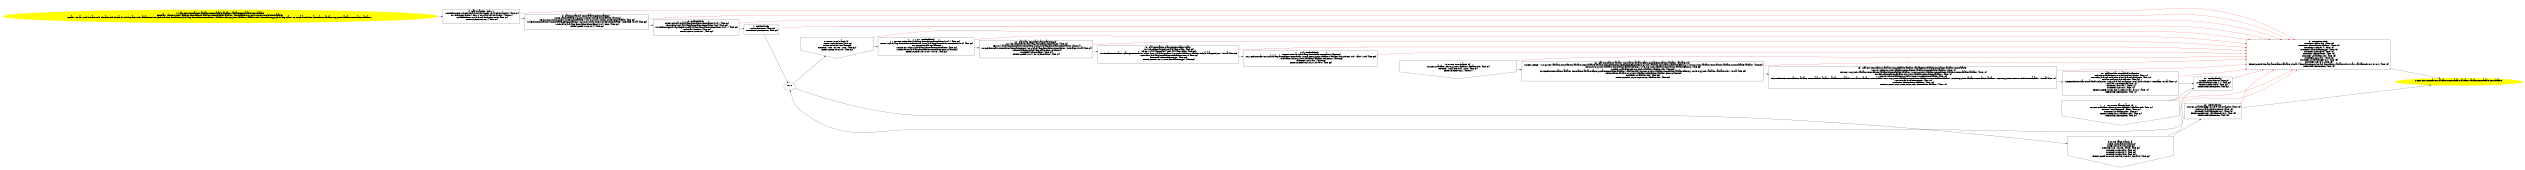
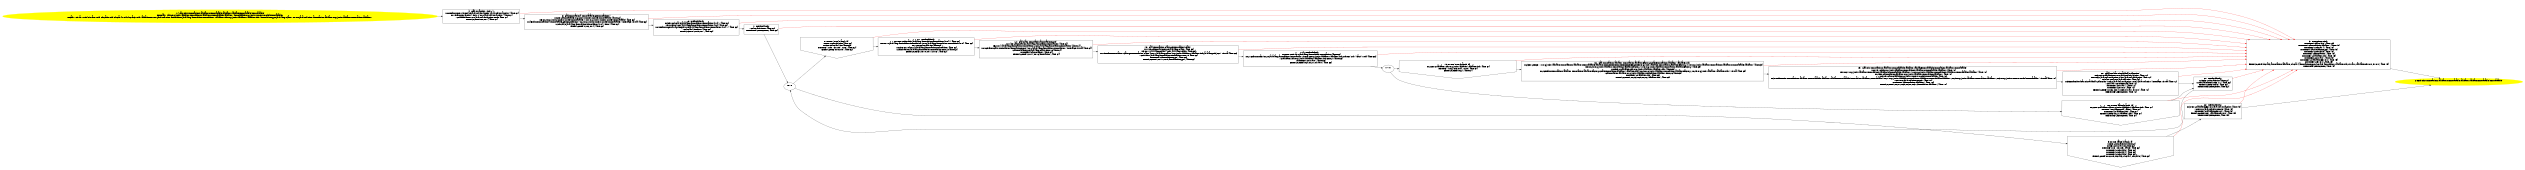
none -> (1388, 69)
